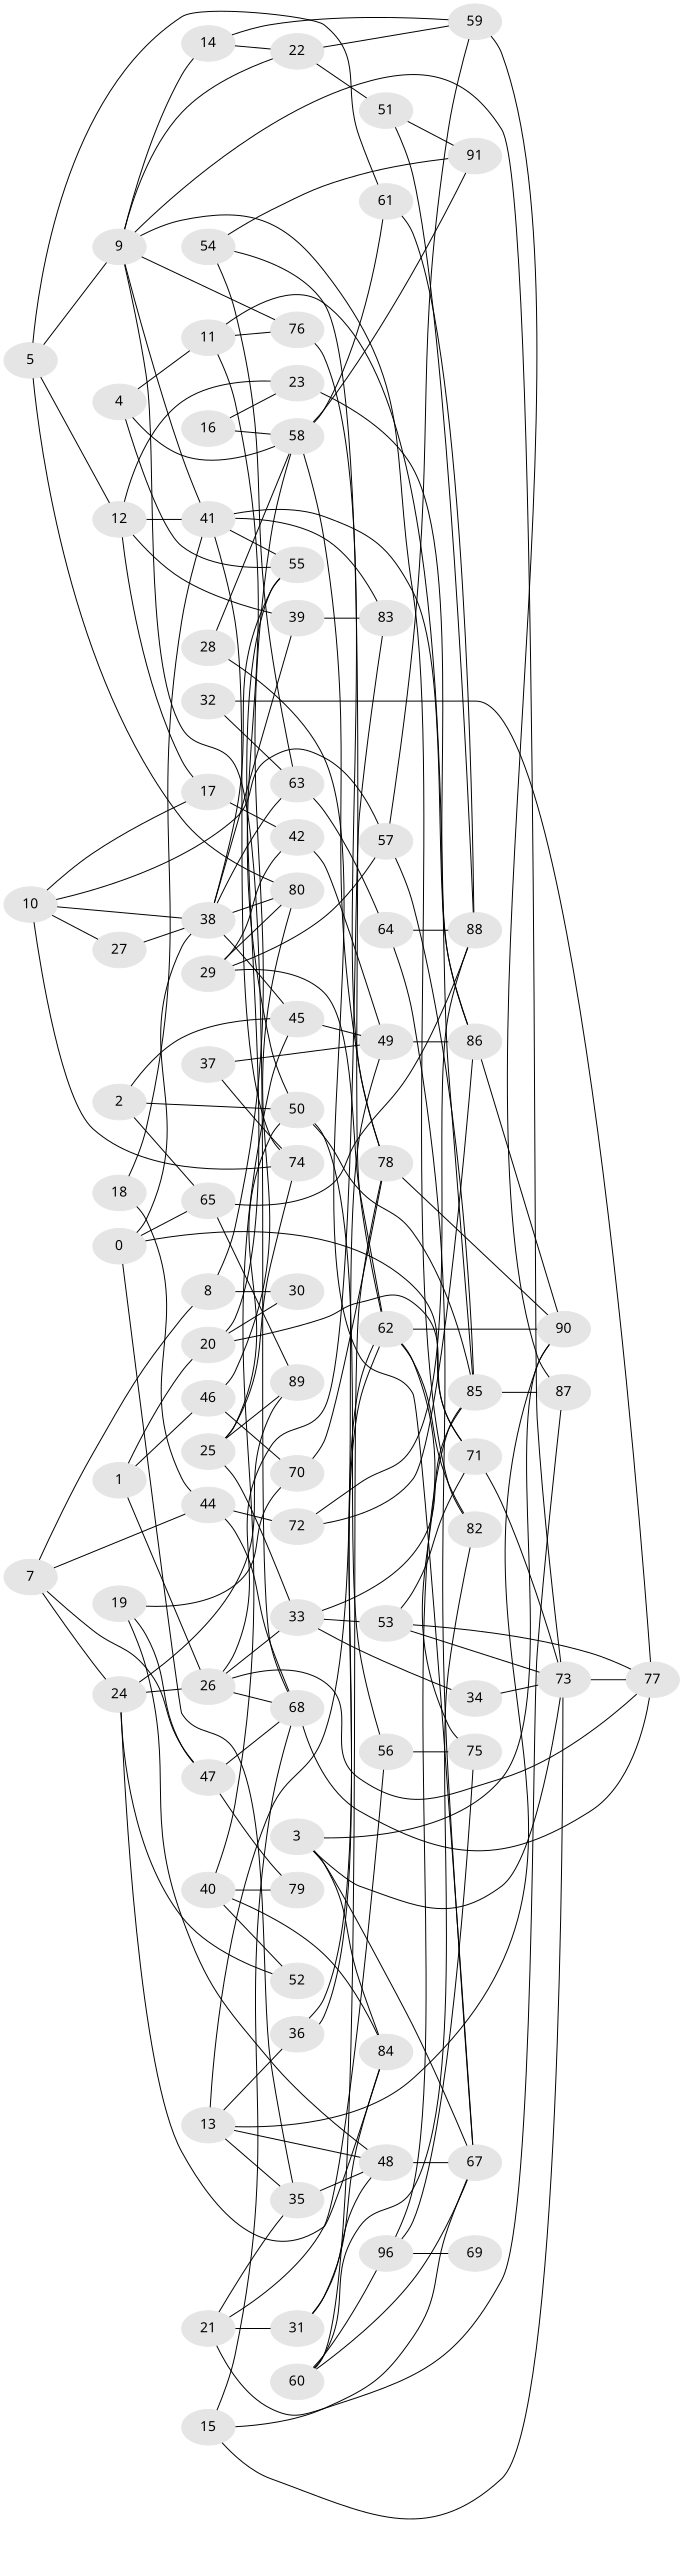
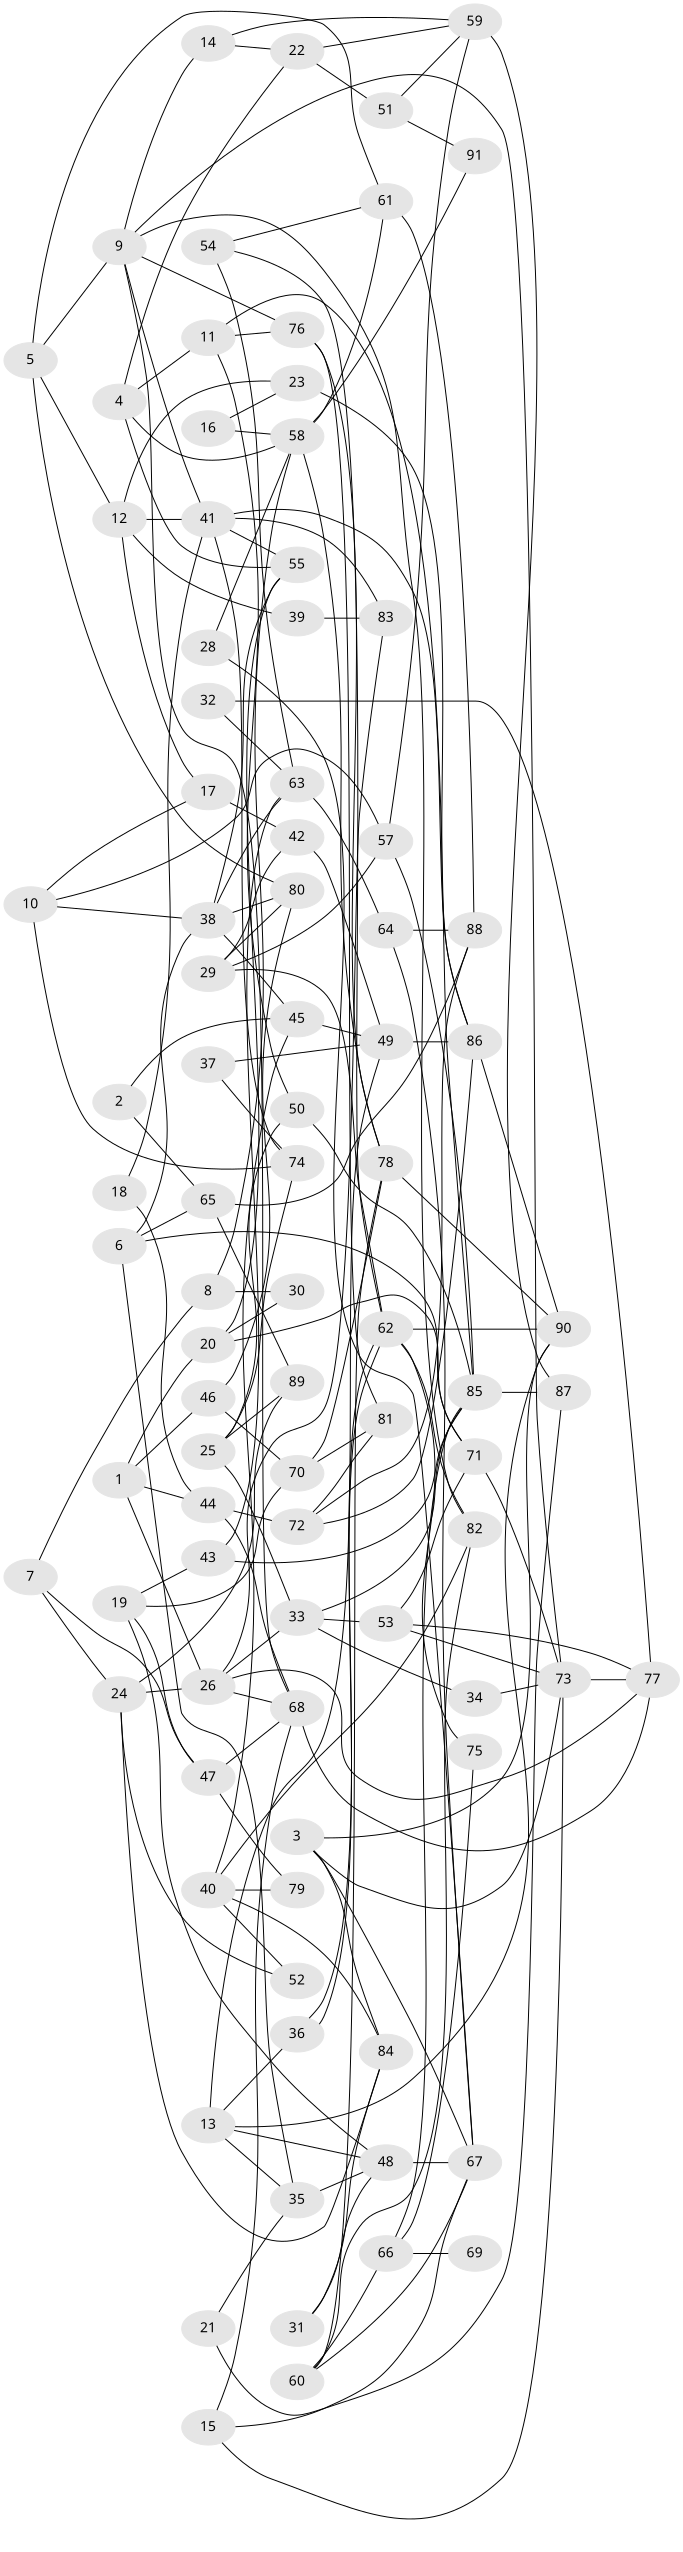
(174, 122) -> (188, 208)
(333, 183) -> (297, 224)
(451, 517) -> (431, 66)
(262, 736) -> none
(119, 950) -> none
(208, 1106) -> none
(119, 1246) -> (119, 1246)
none -> (386, 1420)
(120, 1541) -> (164, 1493)
none -> (208, 1558)
none -> (364, 1712)
(386, 1752) -> none
(386, 2254) -> (386, 2254)
(253, 2329) -> none
